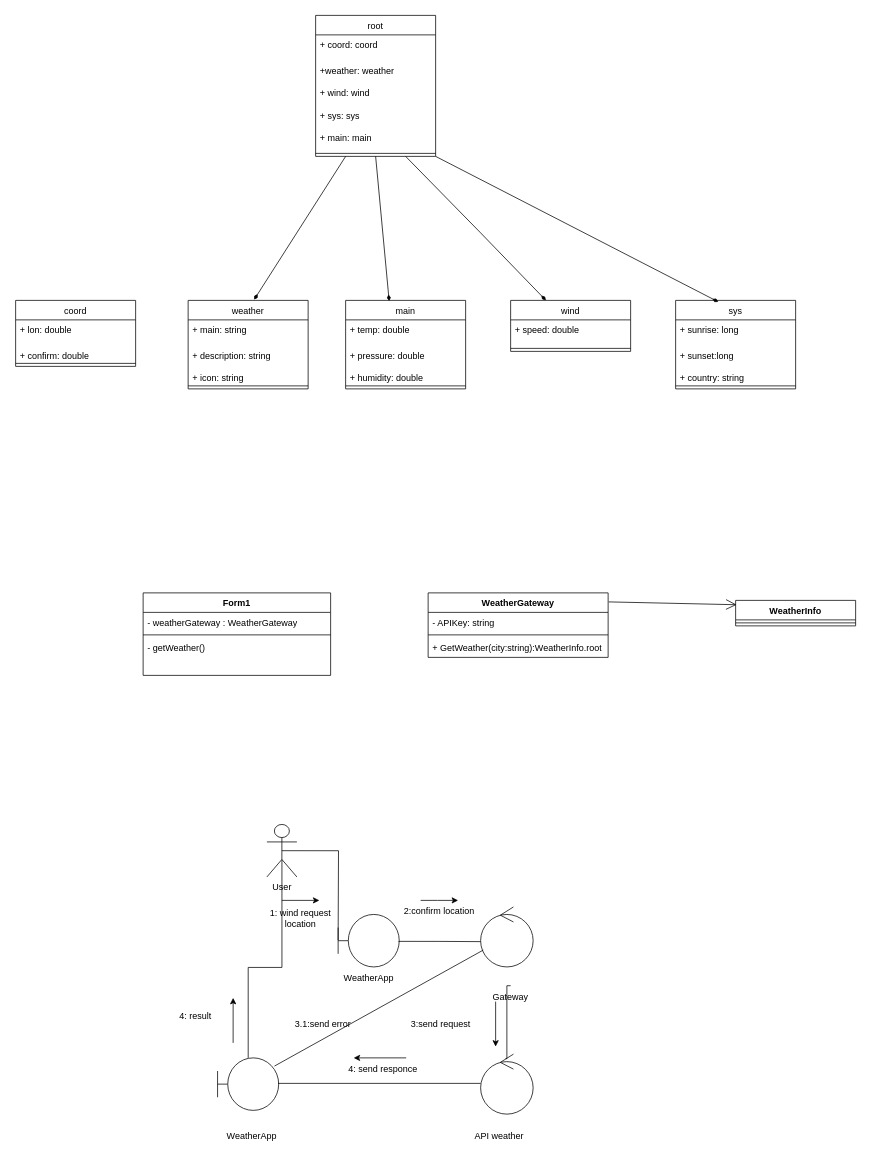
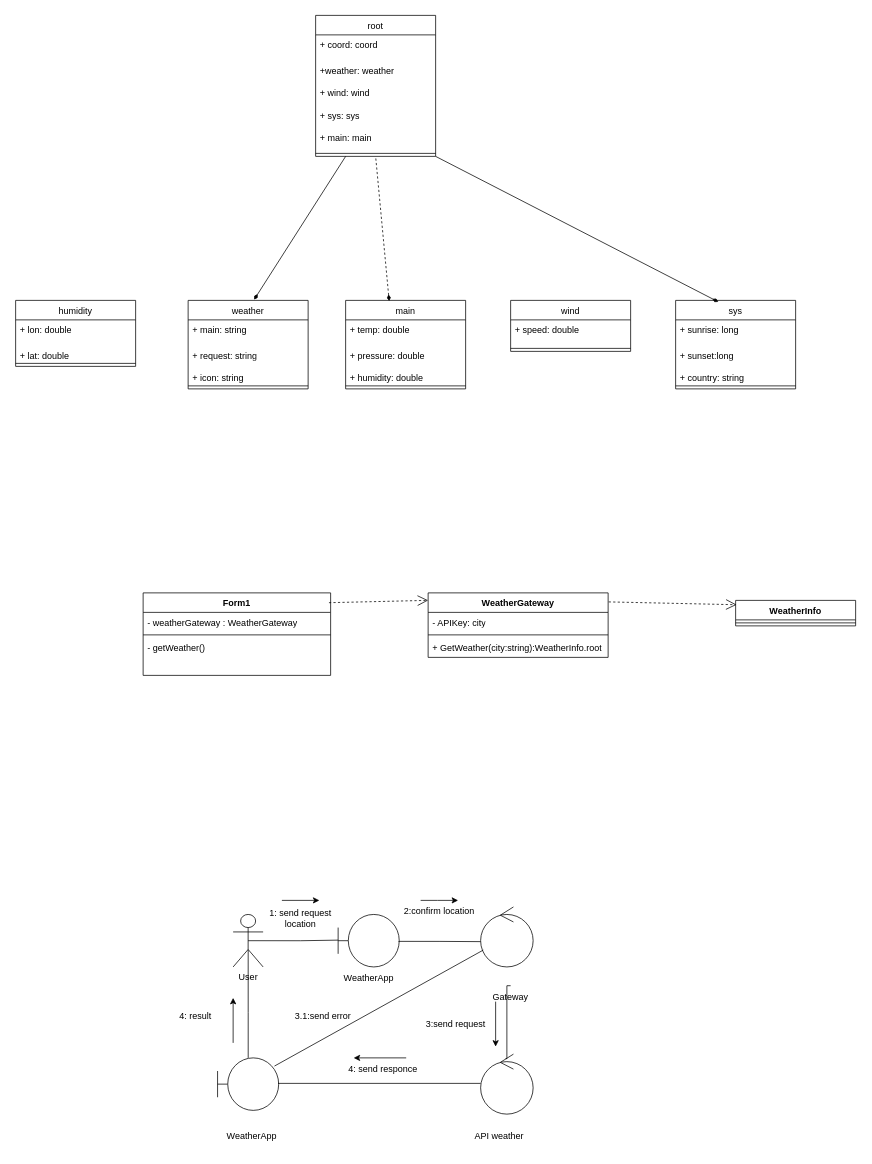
(466, 219) -> none
(382, 226) -> (382, 226)
(75, 311) -> (75, 311)
(57, 356) -> (47, 356)
(238, 356) -> (231, 356)
none -> (377, 602)
(672, 603) -> (672, 603)
(468, 623) -> (463, 623)
(282, 851) -> (248, 941)
(300, 918) -> (300, 918)
(323, 1024) -> (323, 1017)
(440, 1024) -> (455, 1024)
